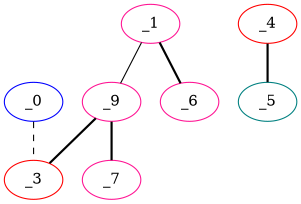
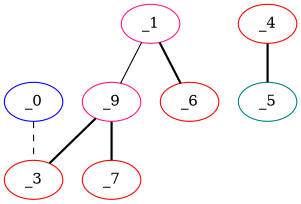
(190, 102) -> (190, 102)
(112, 180) -> (112, 180)
